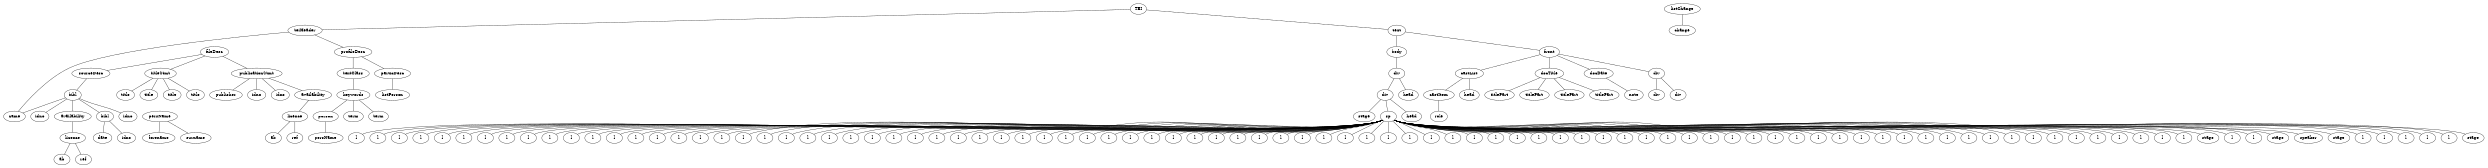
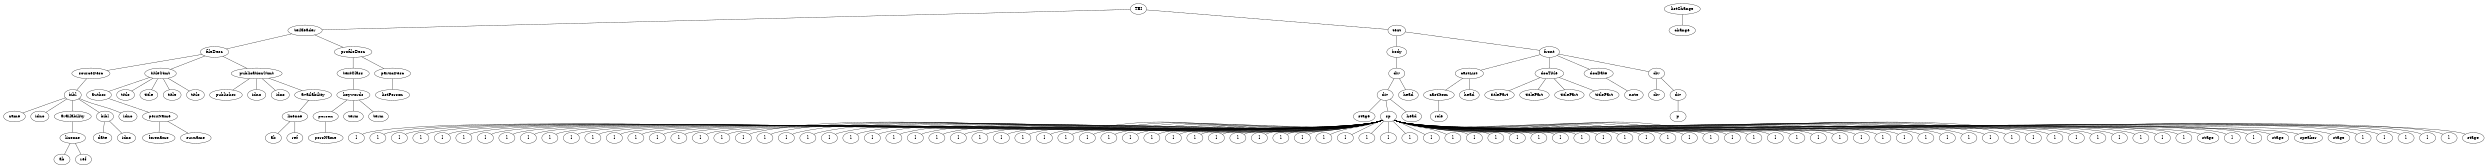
(145, 49) -> (259, 41)
none -> (99, 95)
none -> (1678, 116)
